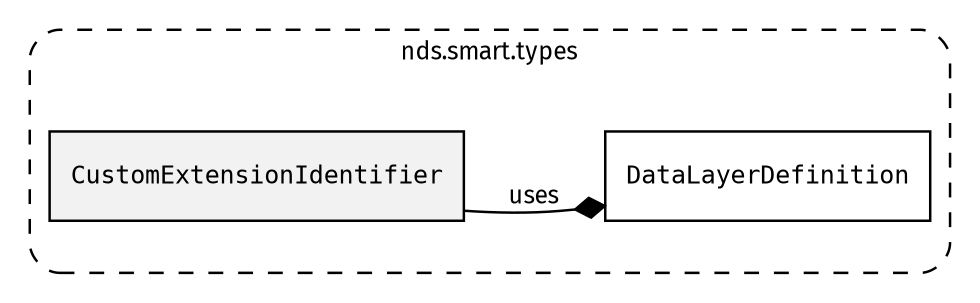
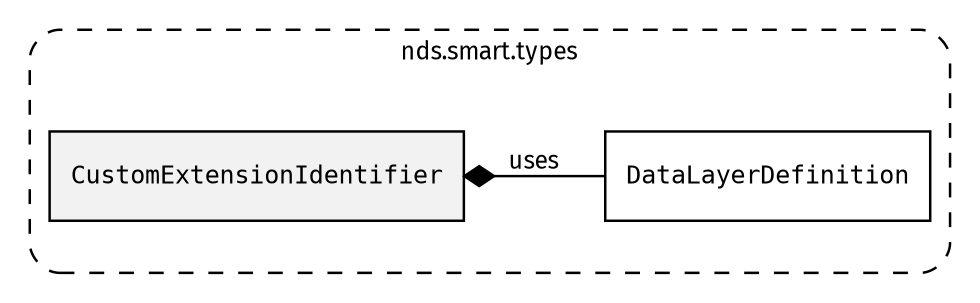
(520, 213) -> (550, 176)
